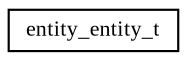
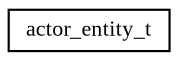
(93, 30) -> (89, 30)
